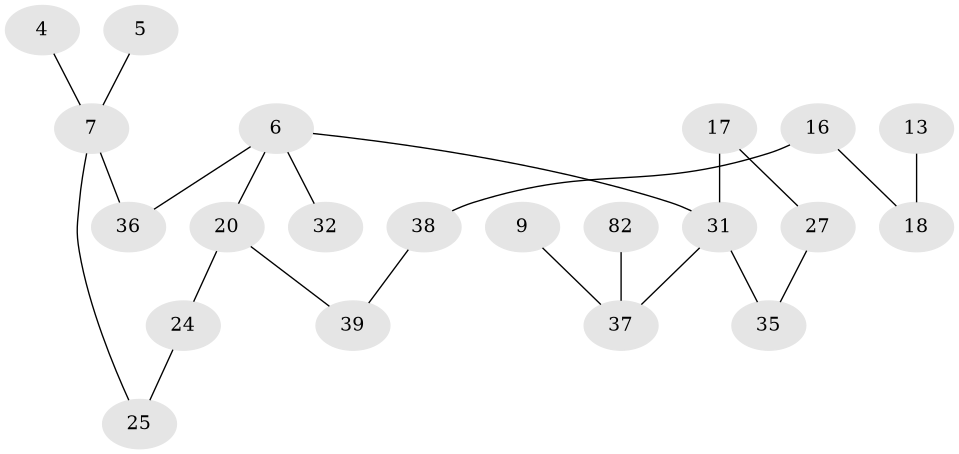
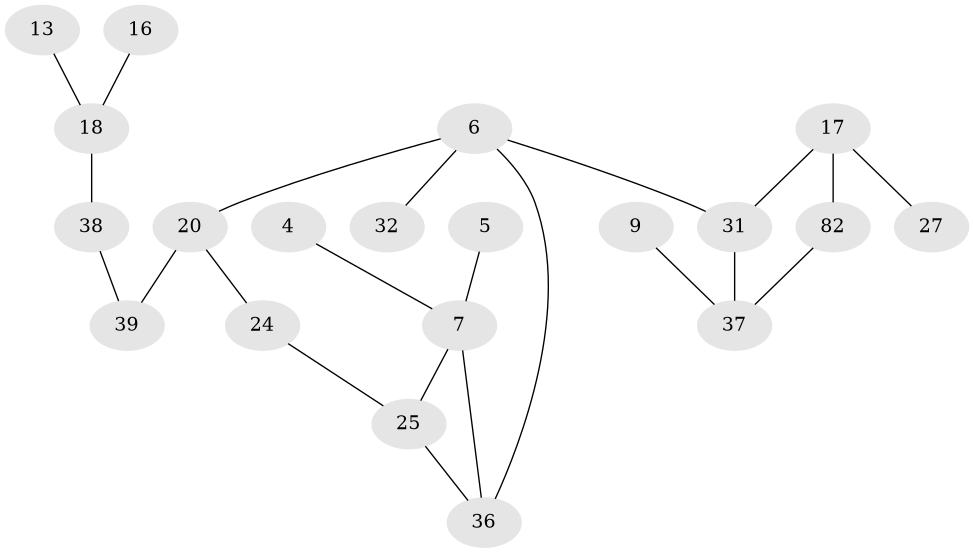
(621, 178) -> (92, 178)
none -> (833, 178)
(769, 326) -> none
none -> (447, 473)
